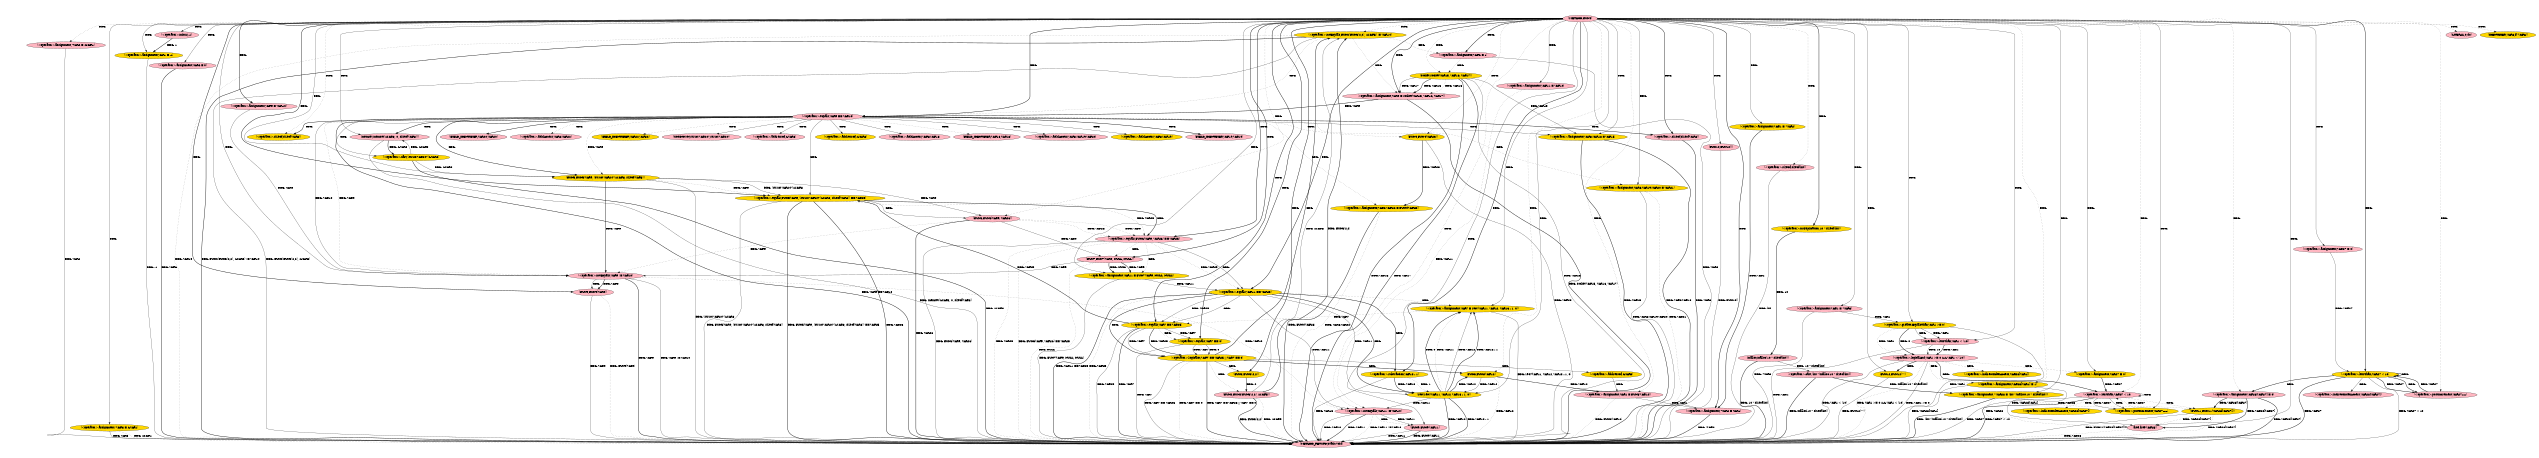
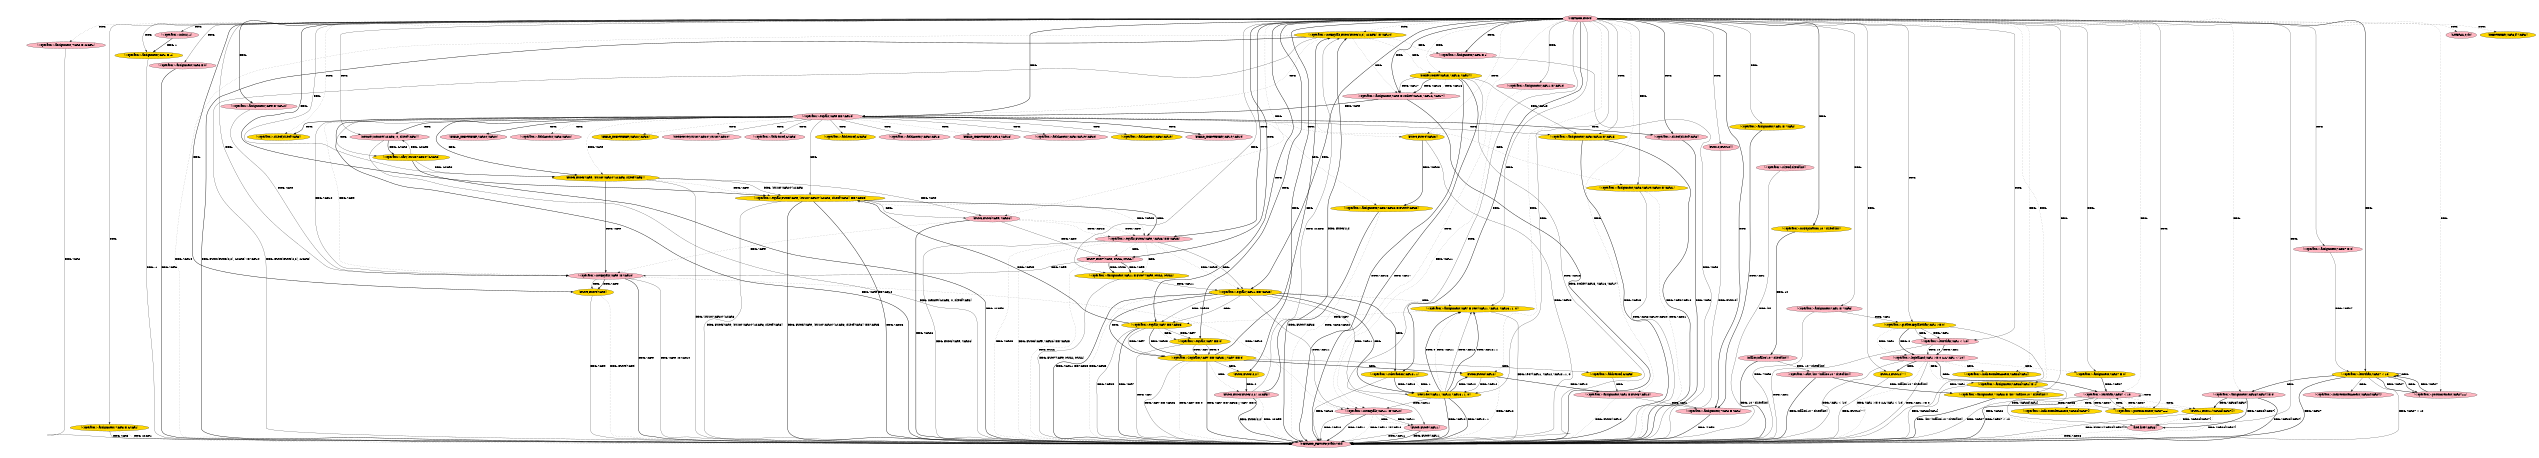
(1770, 27) -> (2026, 26)
(1455, 65) -> (1398, 48)
(593, 292) -> (593, 292)
